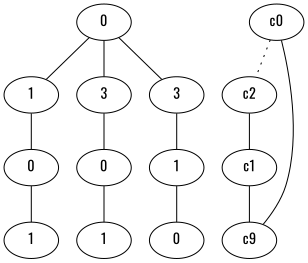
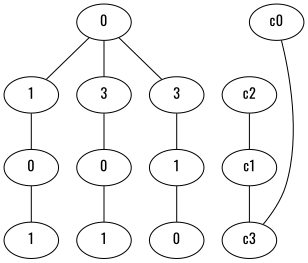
(263, 58) -> none
(249, 240) -> (249, 240)
